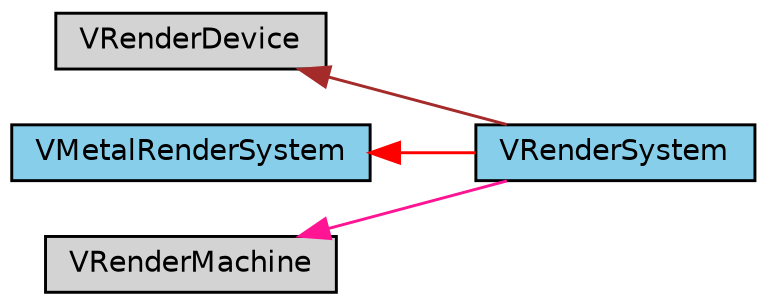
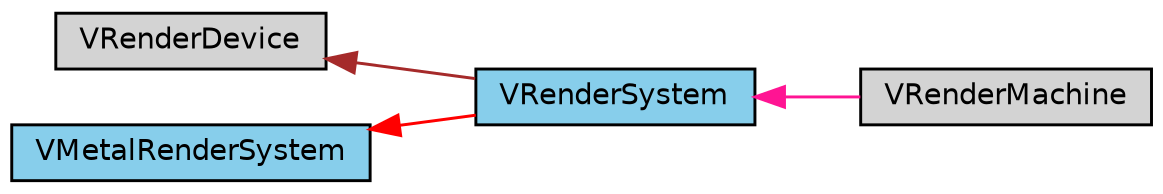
(417, 205) -> (823, 97)
